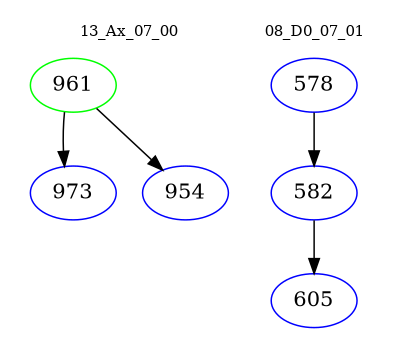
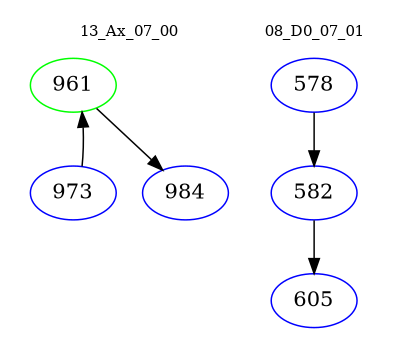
(63, 132) -> (83, 147)
(185, 193) -> (185, 193)
